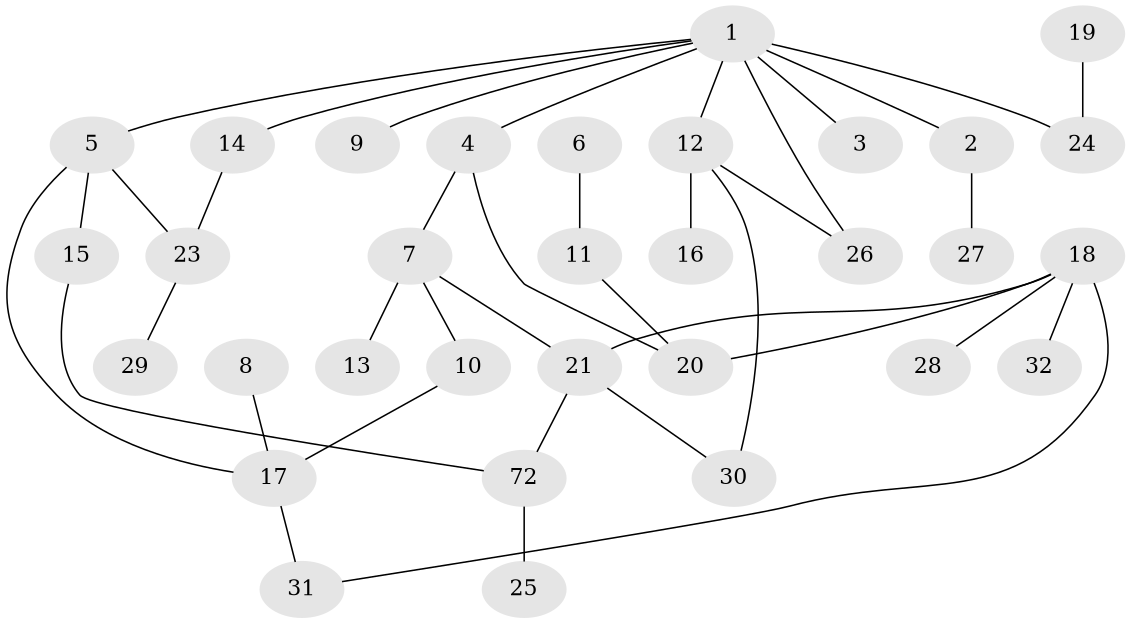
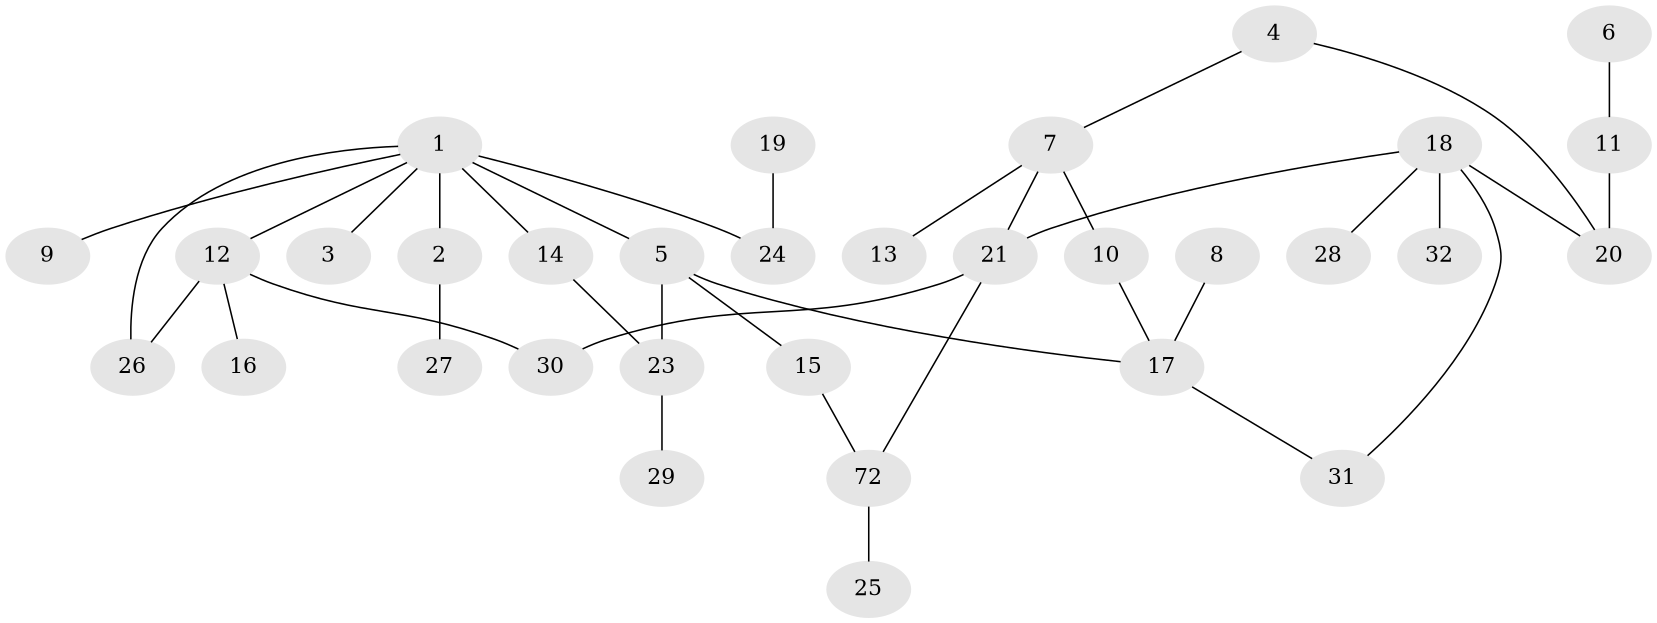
(598, 87) -> none
